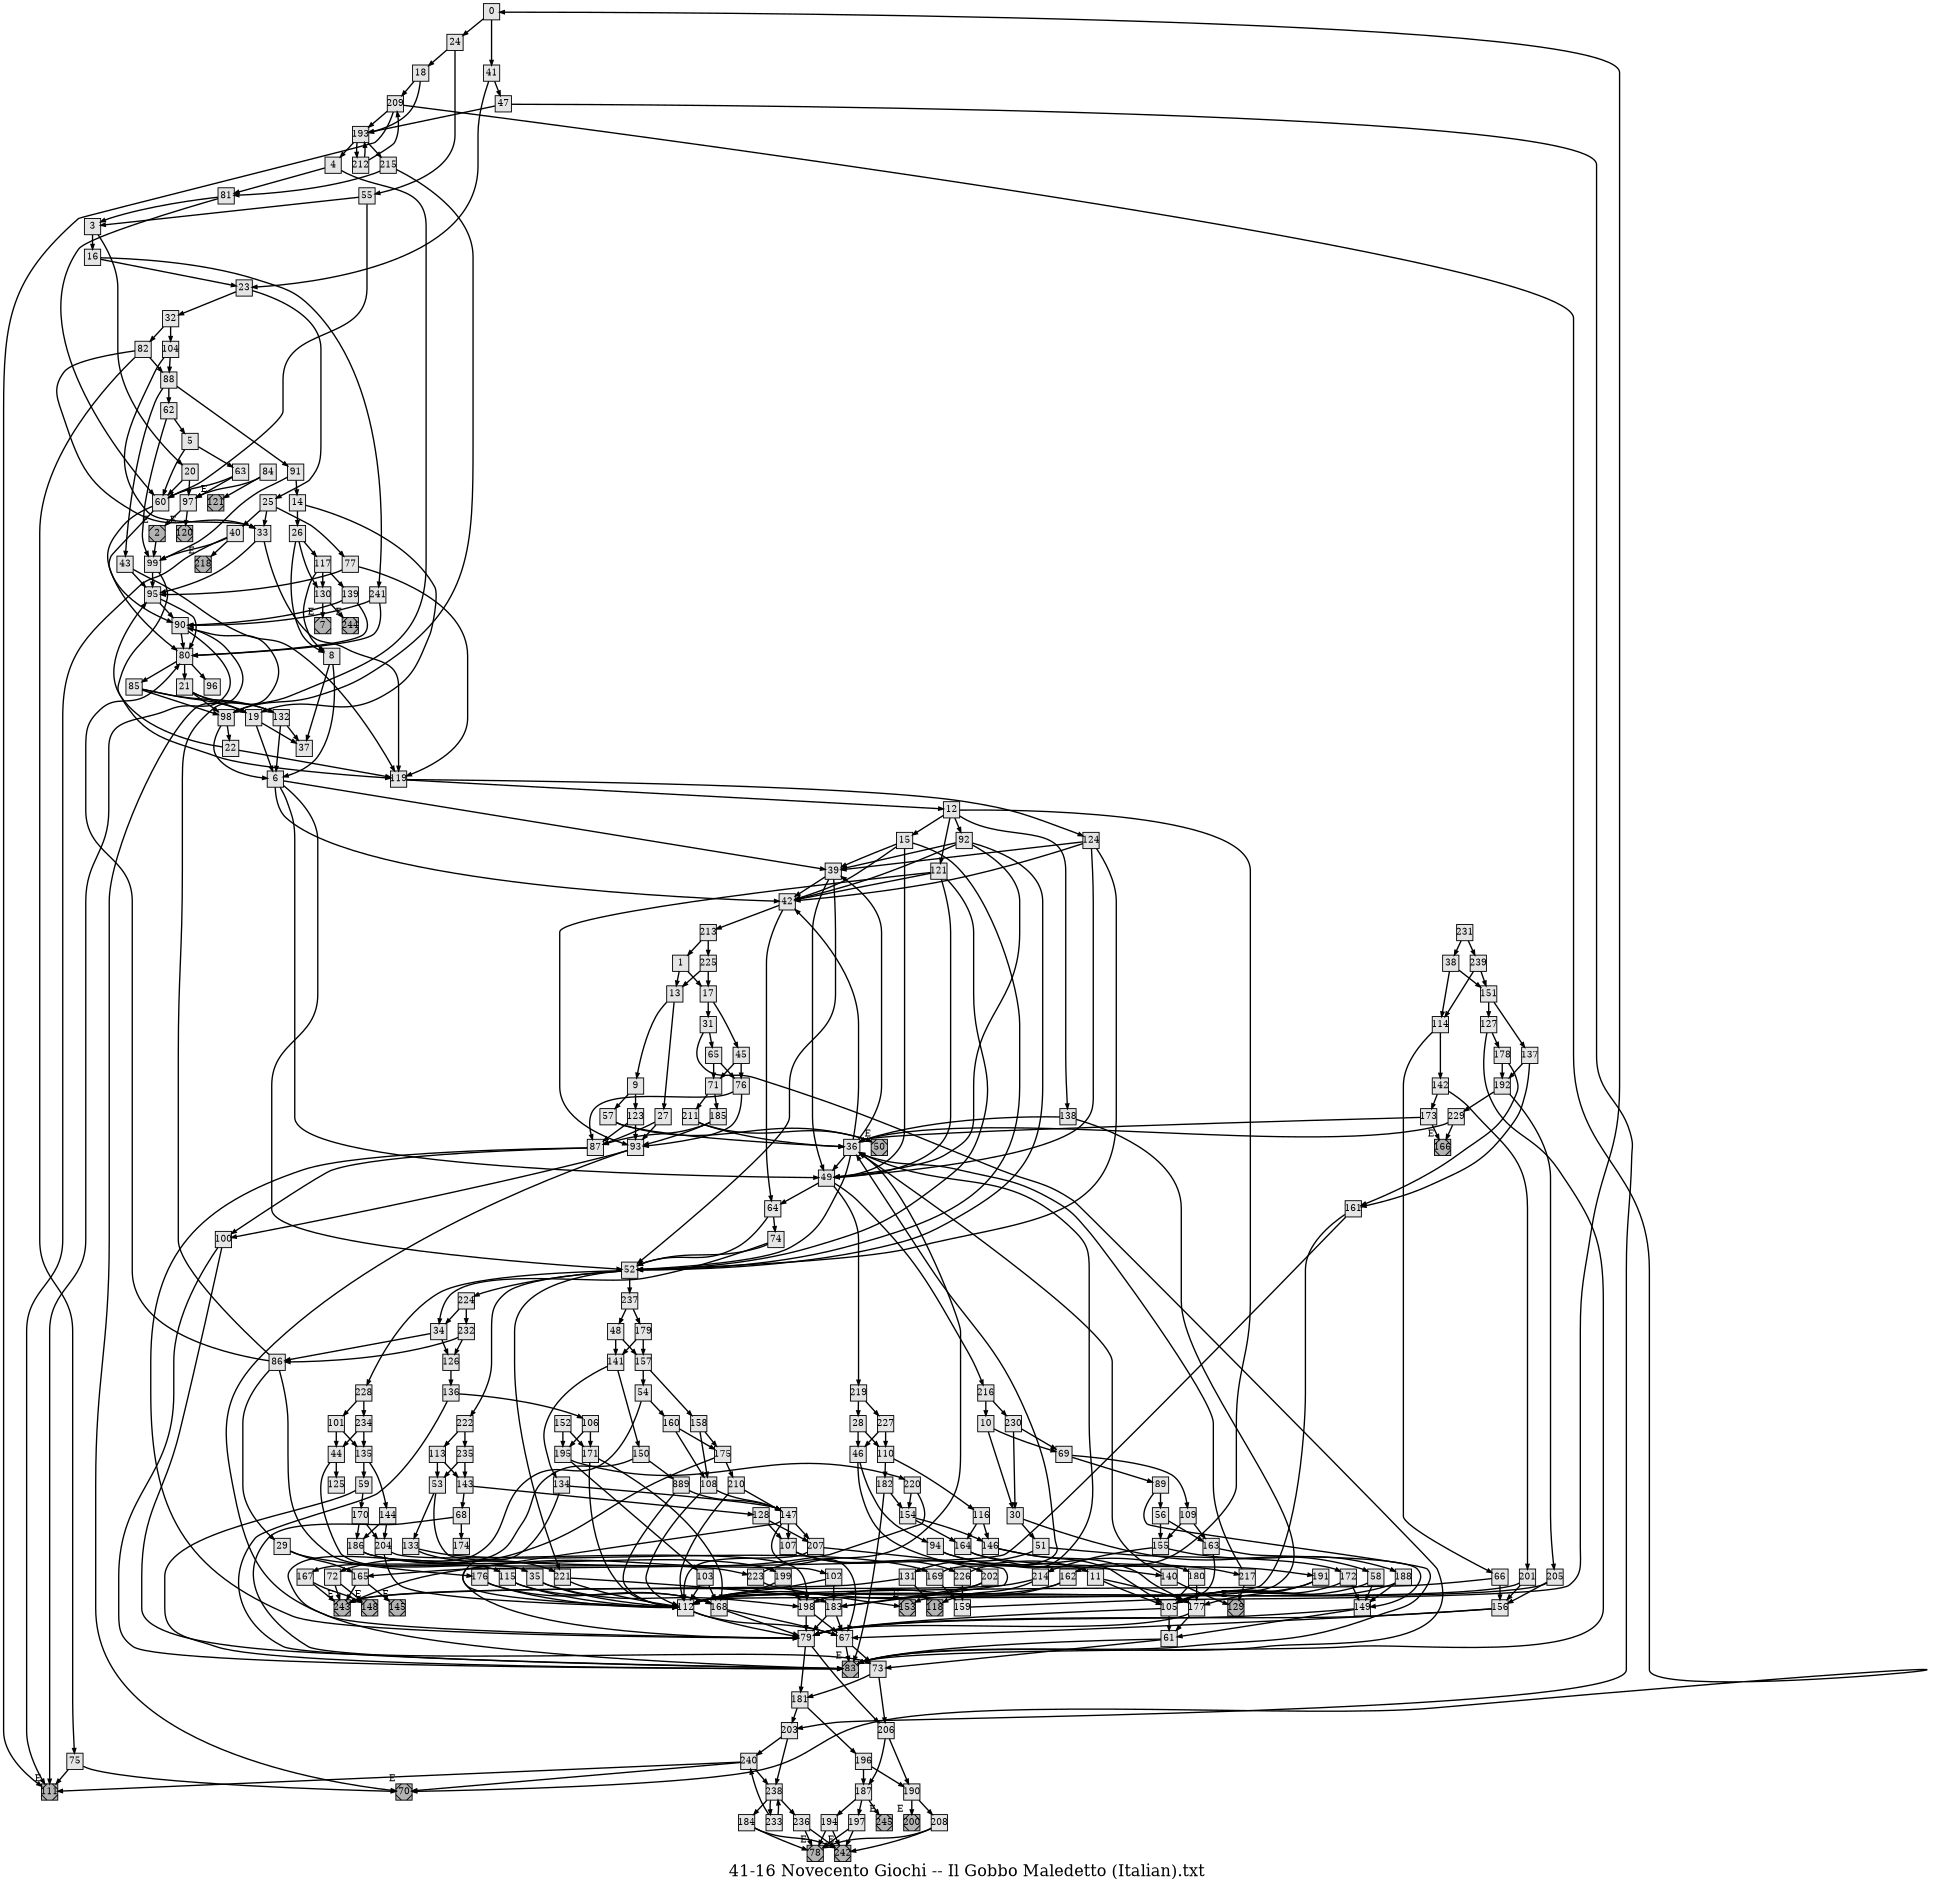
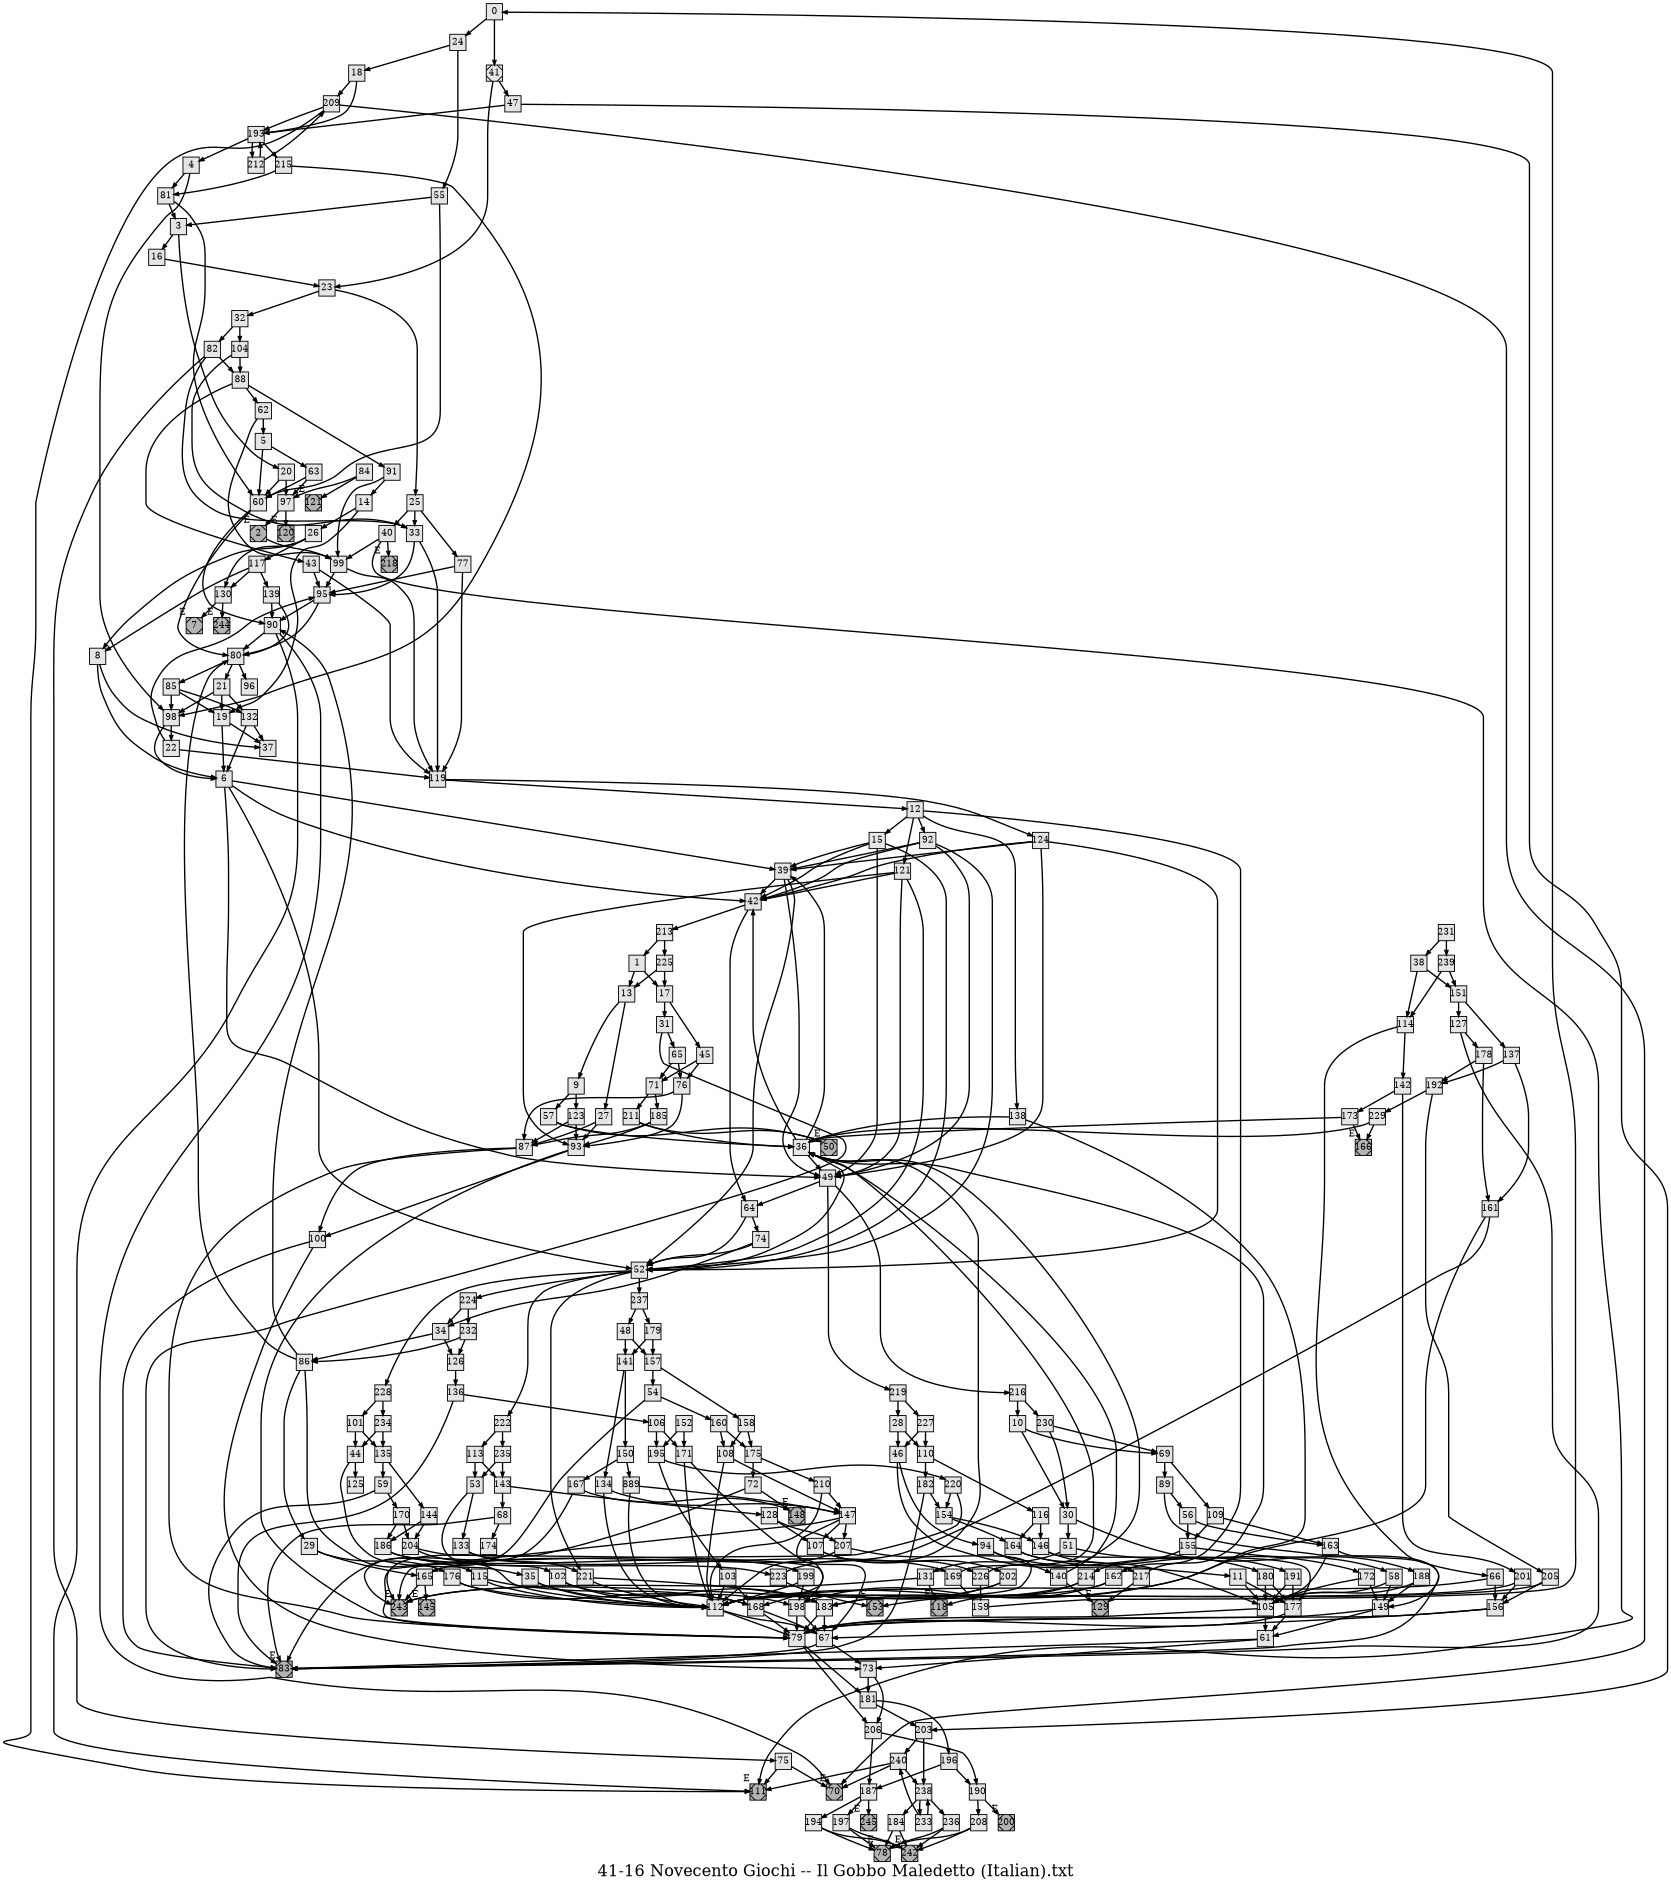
(492, 73) -> (494, 73)
(378, 595) -> none
